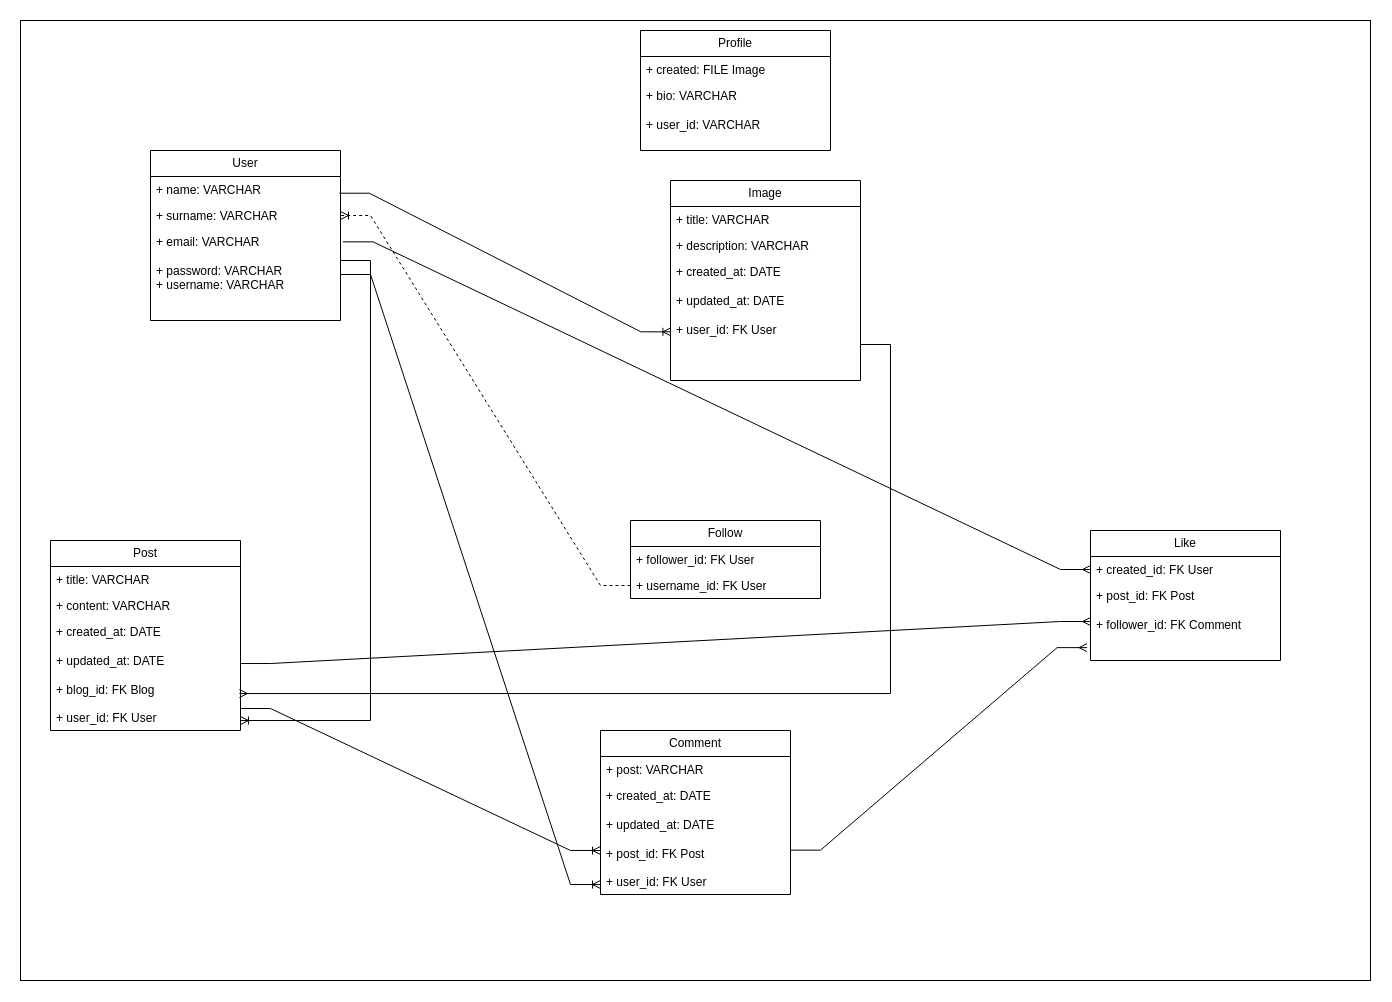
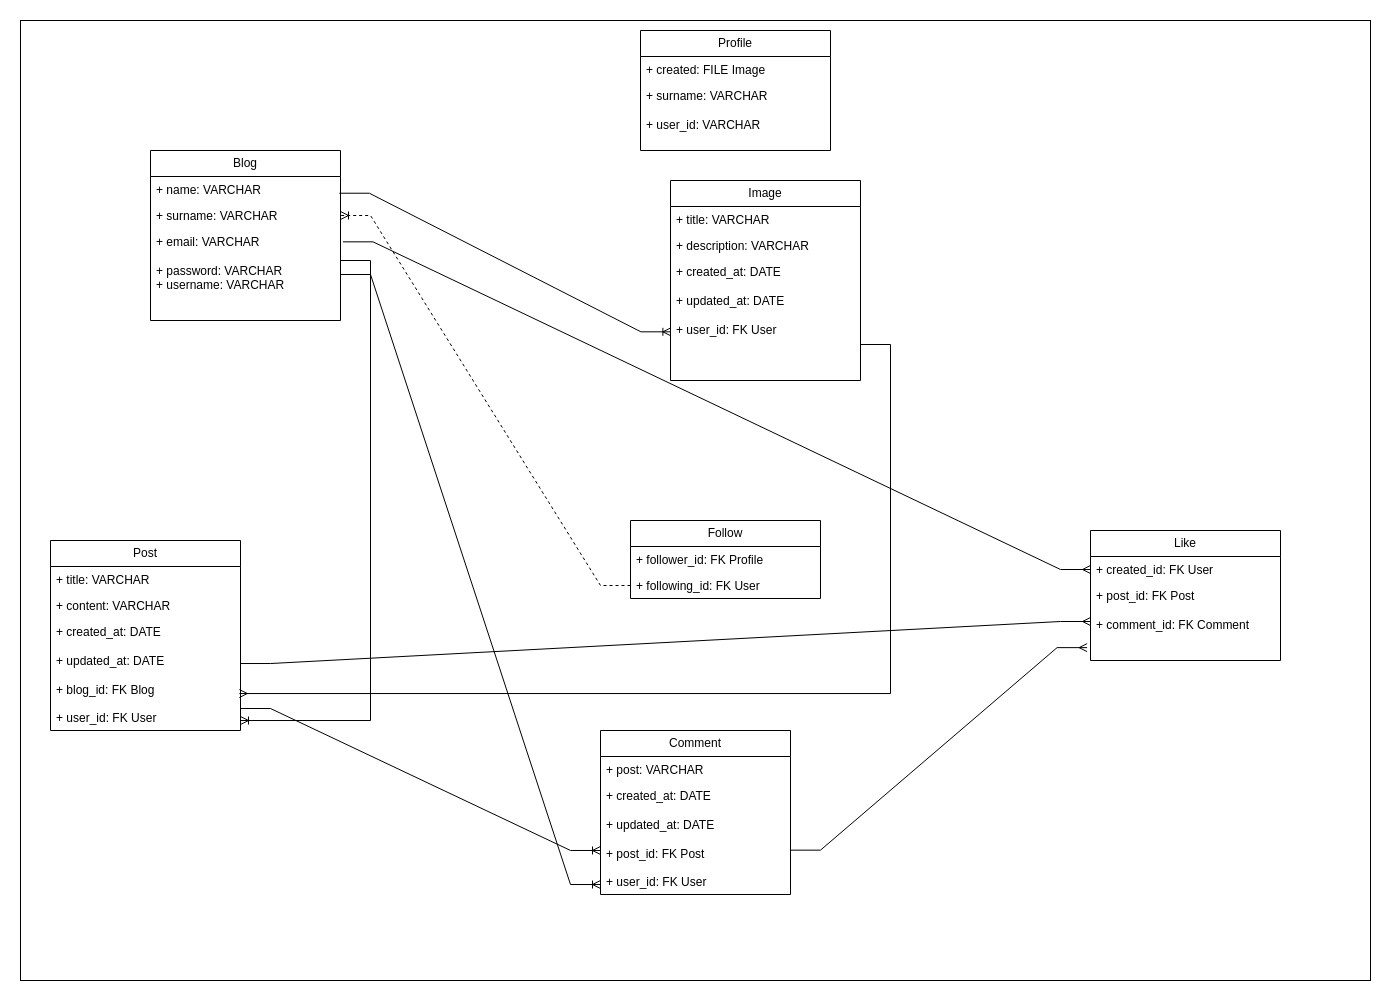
(701, 104) -> (702, 104)
(246, 164) -> (246, 164)
(700, 561) -> (706, 561)
(703, 587) -> (701, 587)
(1170, 604) -> (1169, 604)
